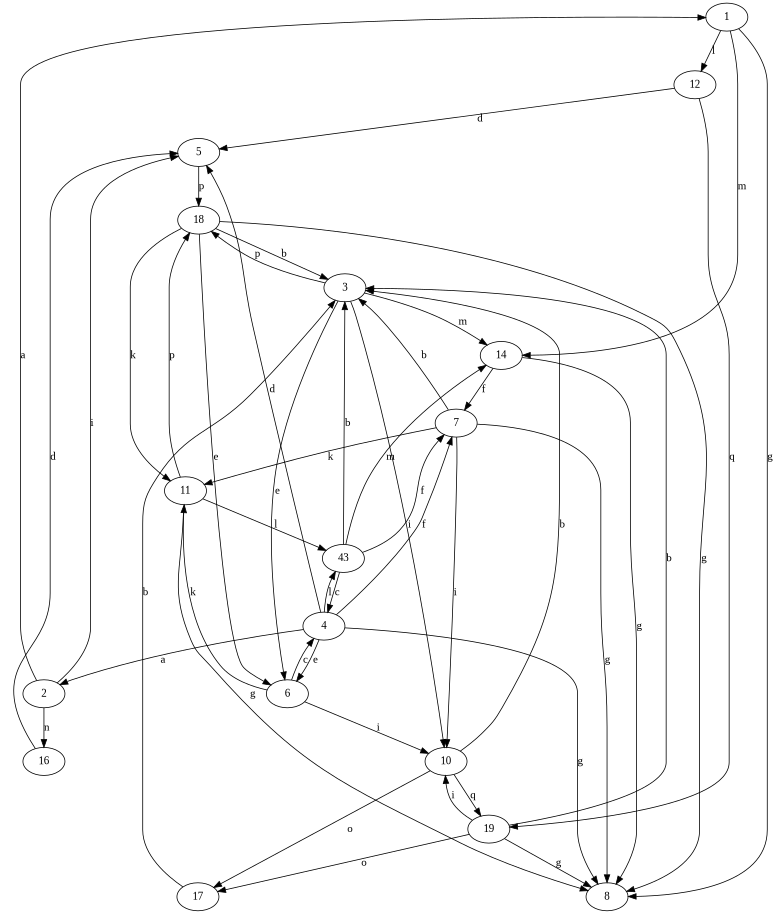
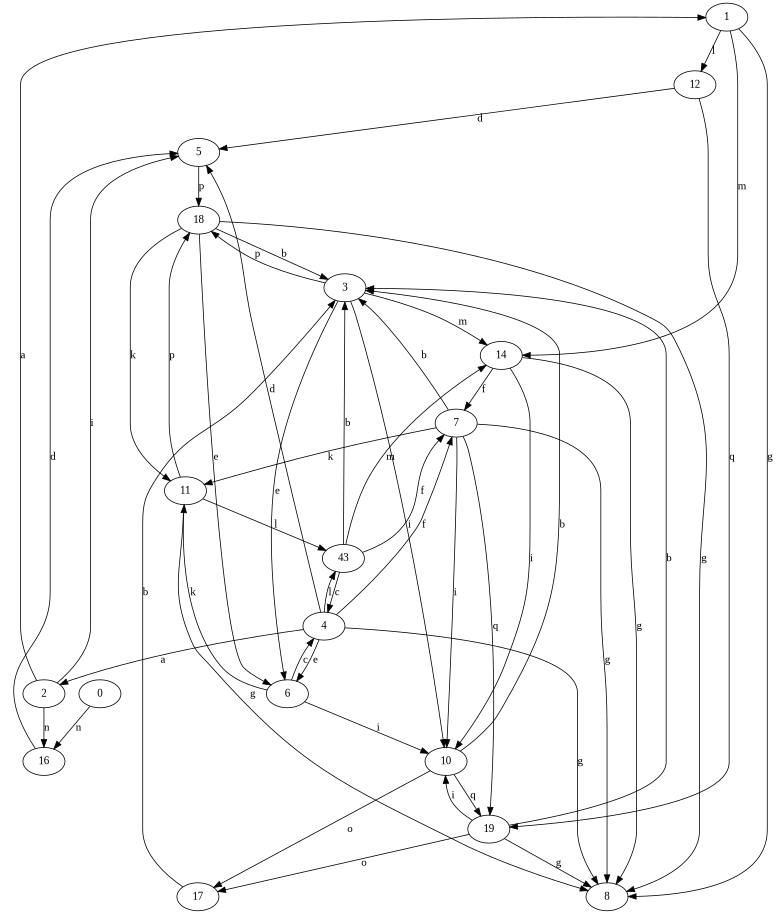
none -> (529, 561)
none -> (491, 620)
none -> (100, 694)
